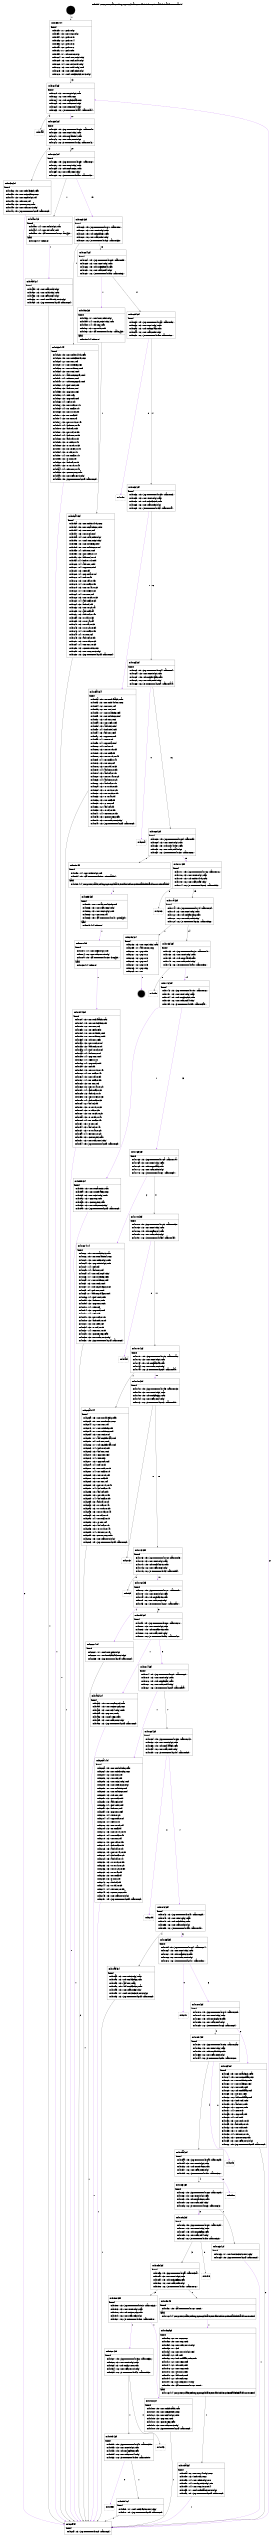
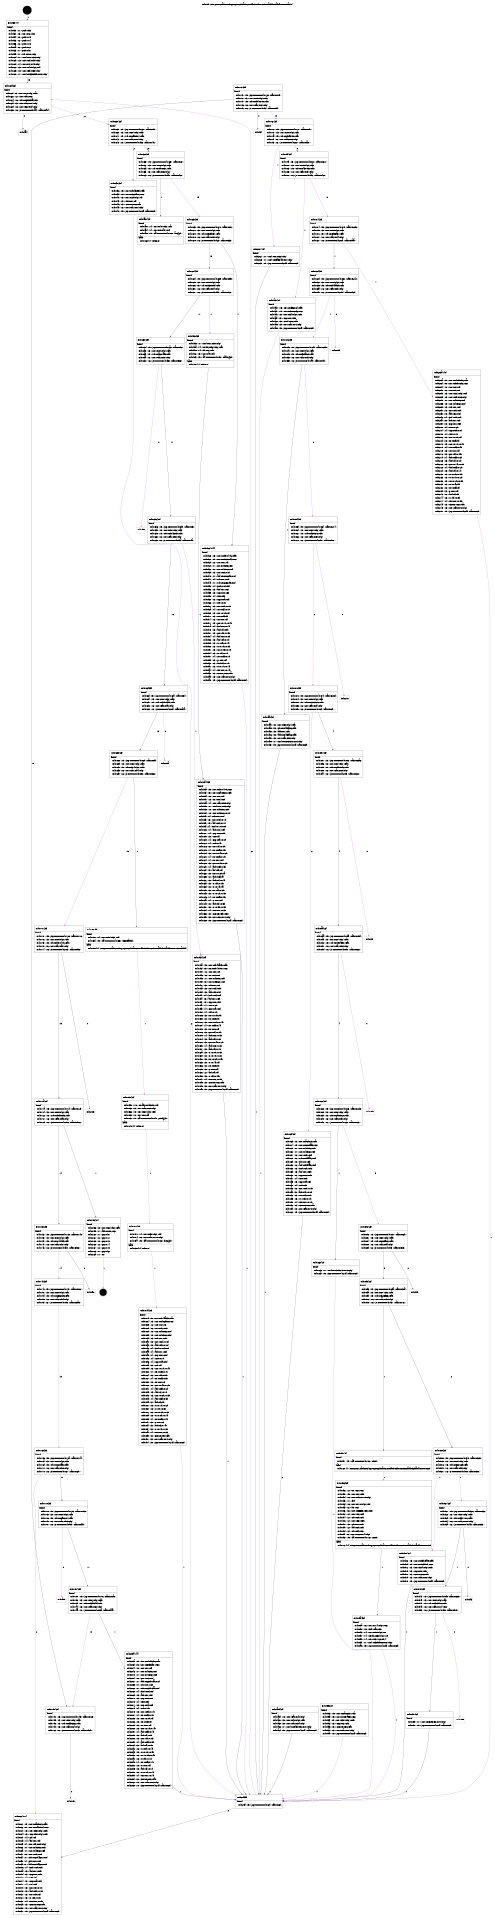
(49, 261) -> none
(131, 1090) -> none
(156, 1476) -> (31, 817)
(79, 1932) -> (149, 1833)
